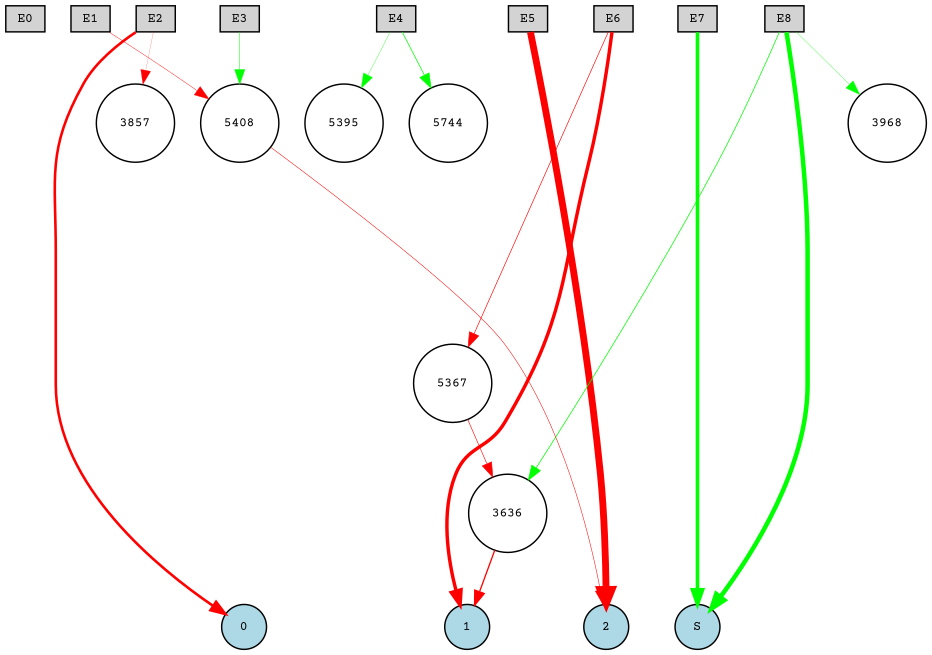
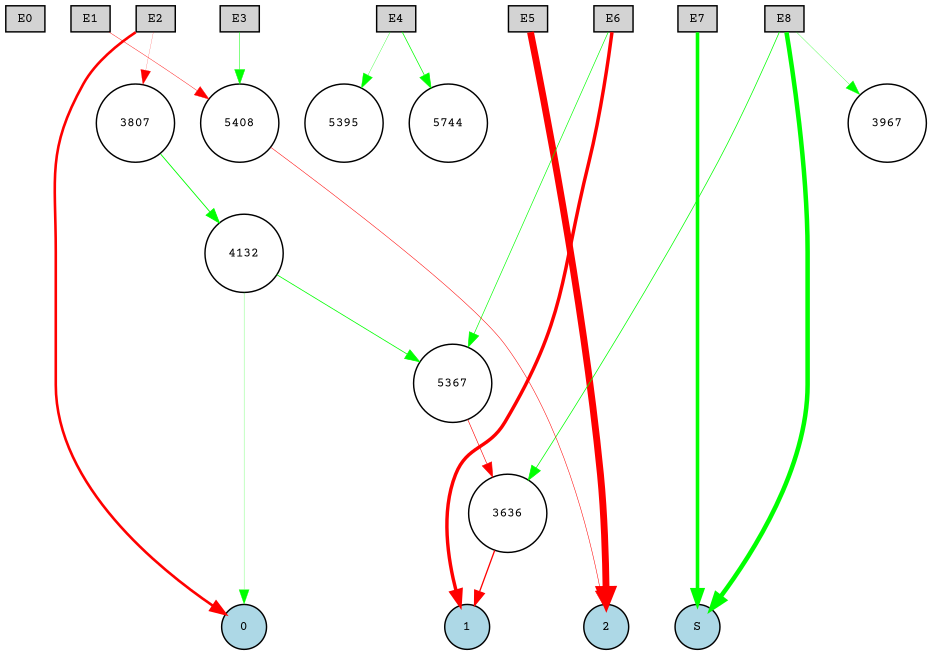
(135, 123) -> (135, 123)
(887, 123) -> (887, 123)
(541, 183) -> (541, 183)
none -> (244, 253)
